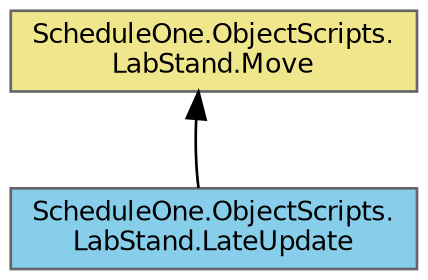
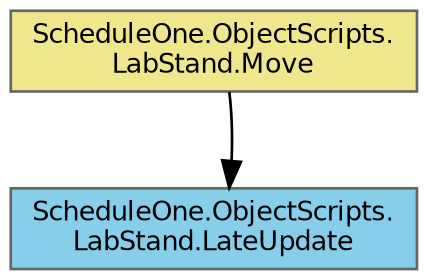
(196, 153) -> (232, 126)
